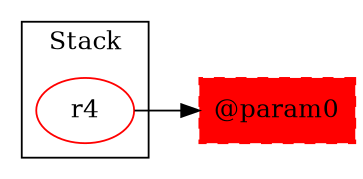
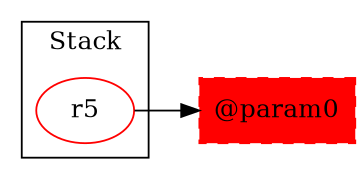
(85, 111) -> (85, 111)
